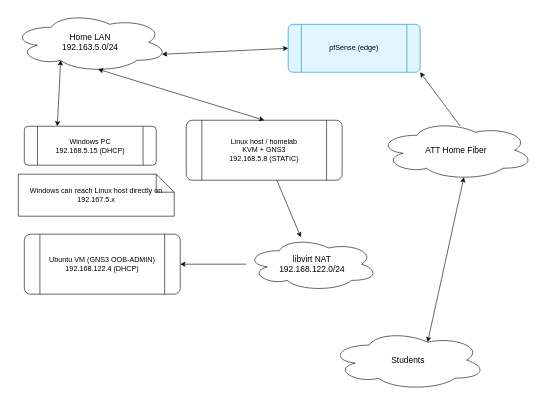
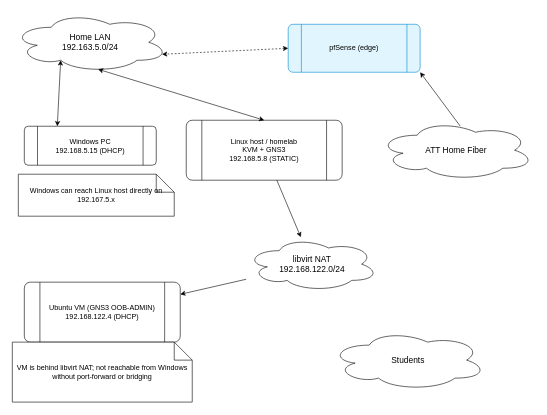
(226, 51) -> (226, 51)
(446, 259) -> none
(102, 264) -> (102, 312)
none -> (102, 372)
